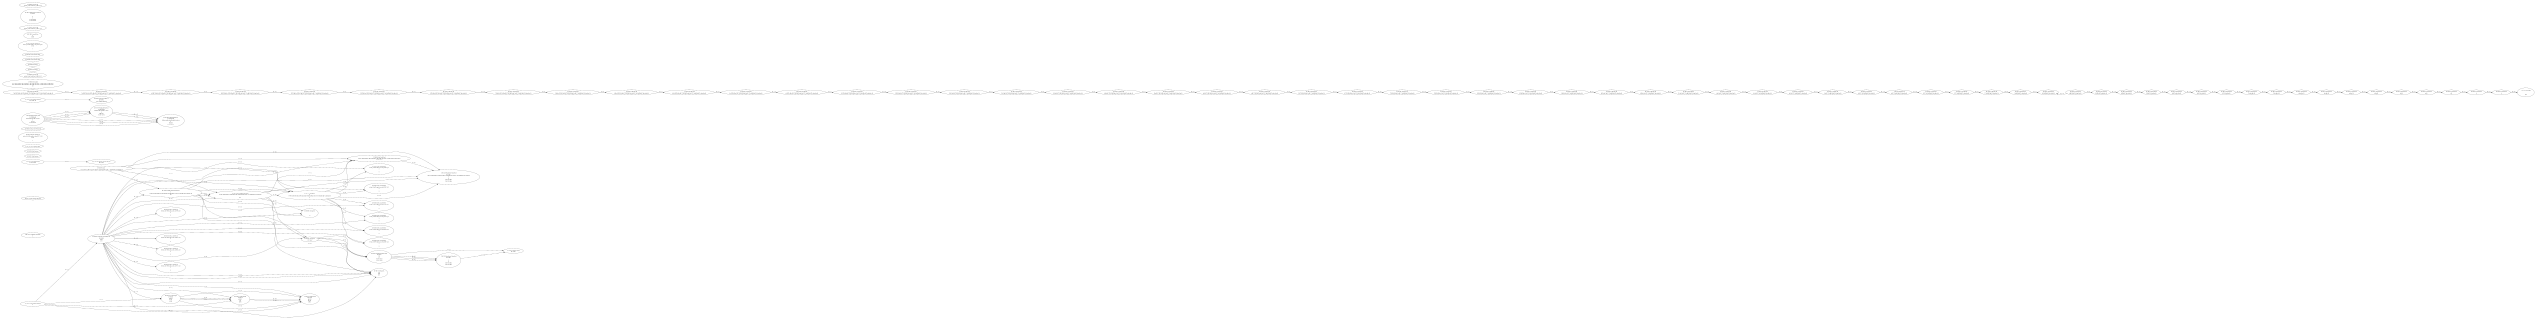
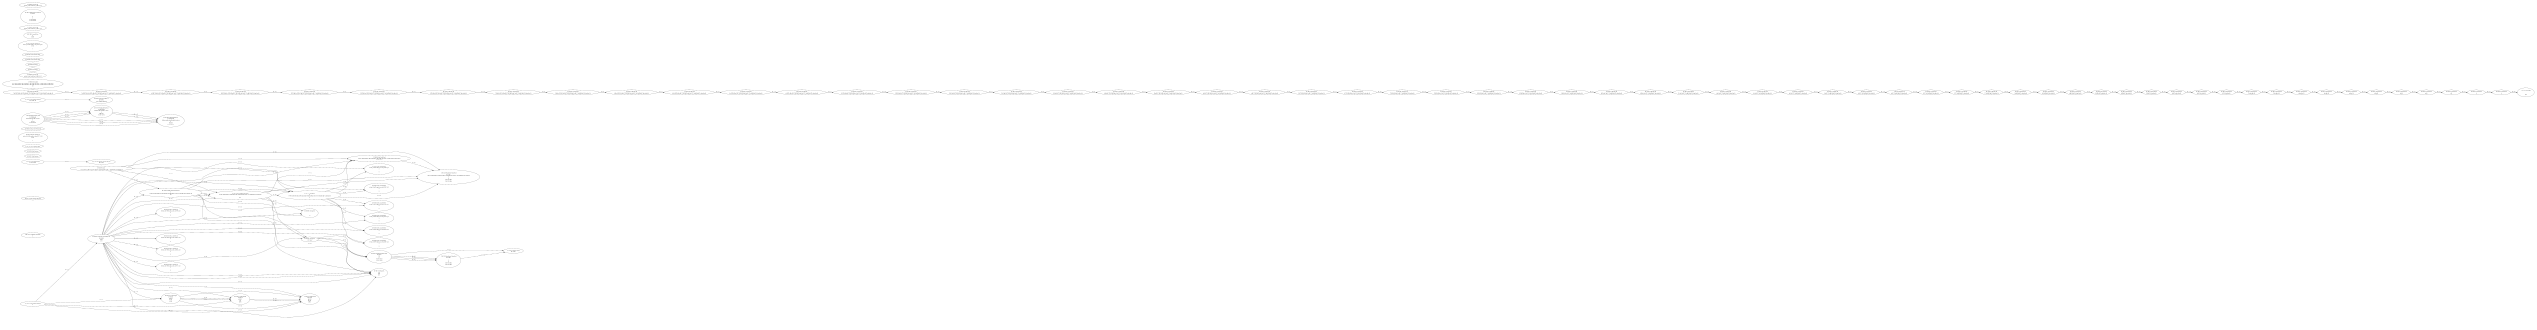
(2062, 94) -> (2062, 92)
